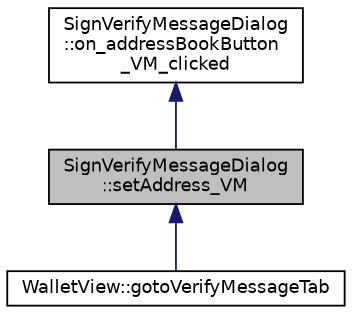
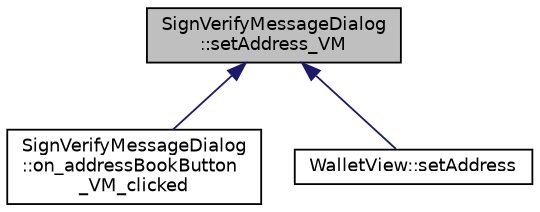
(176, 125) -> (203, 103)
(176, 288) -> (414, 167)
